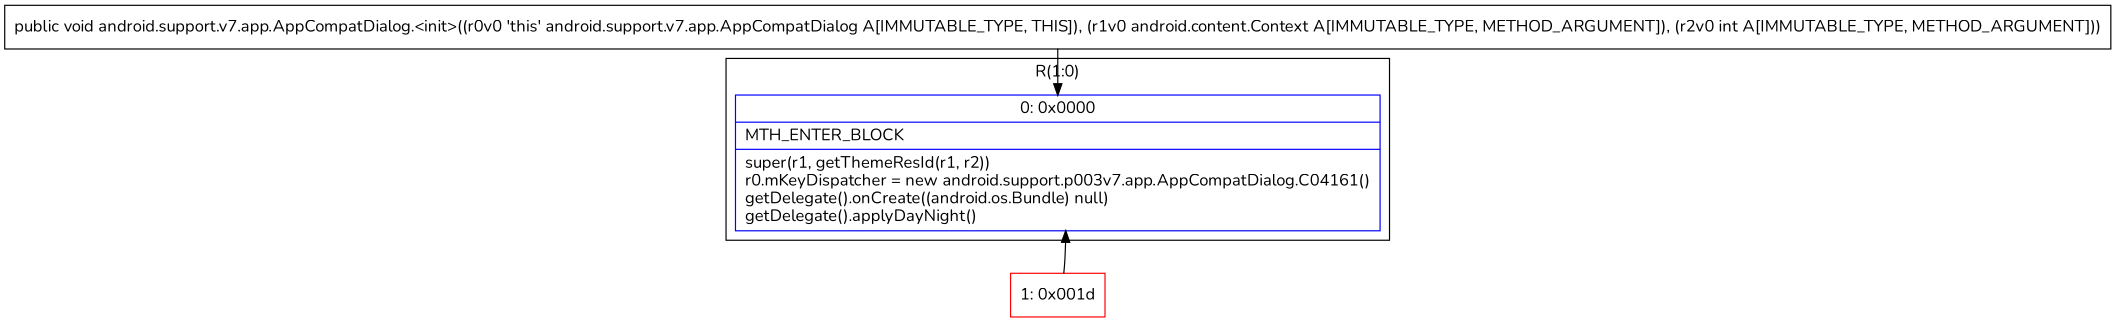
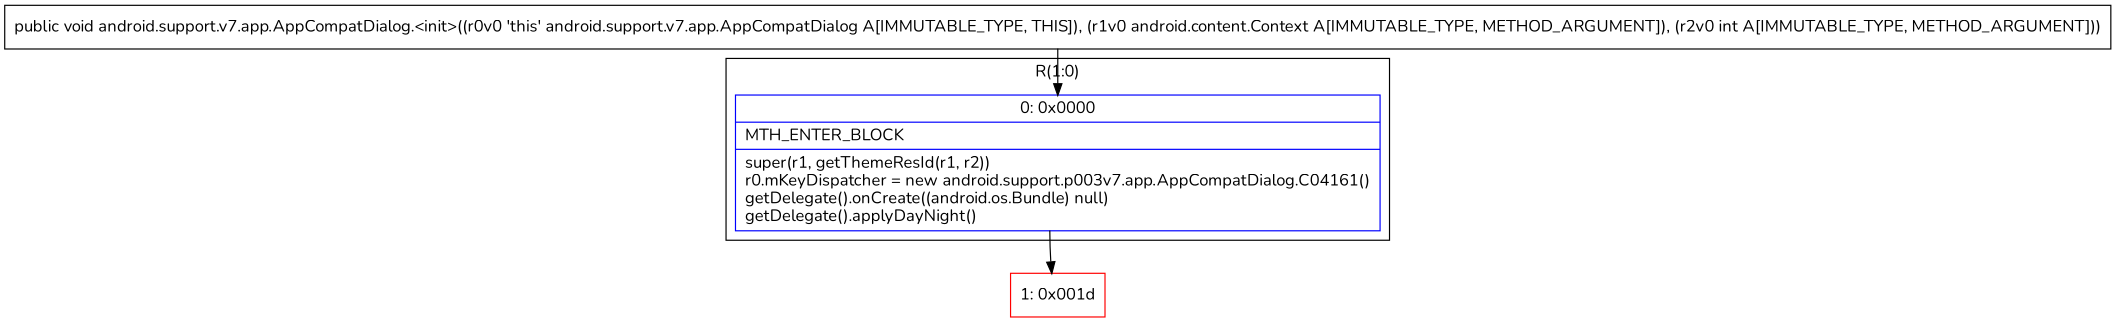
(1065, 258) -> (1050, 248)
